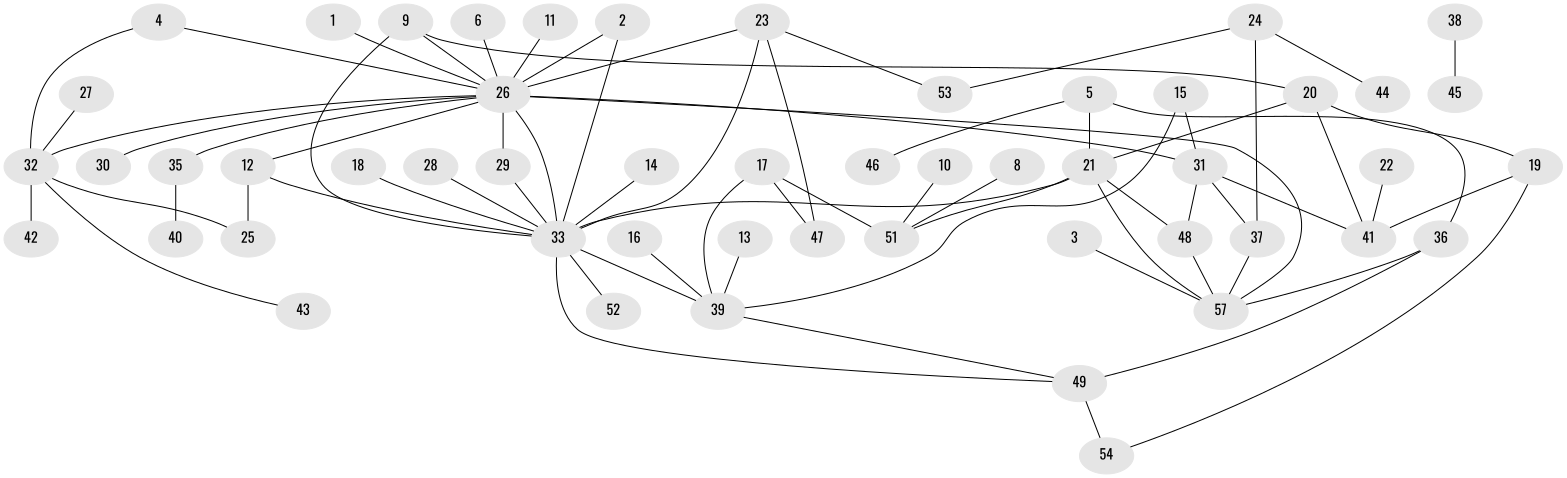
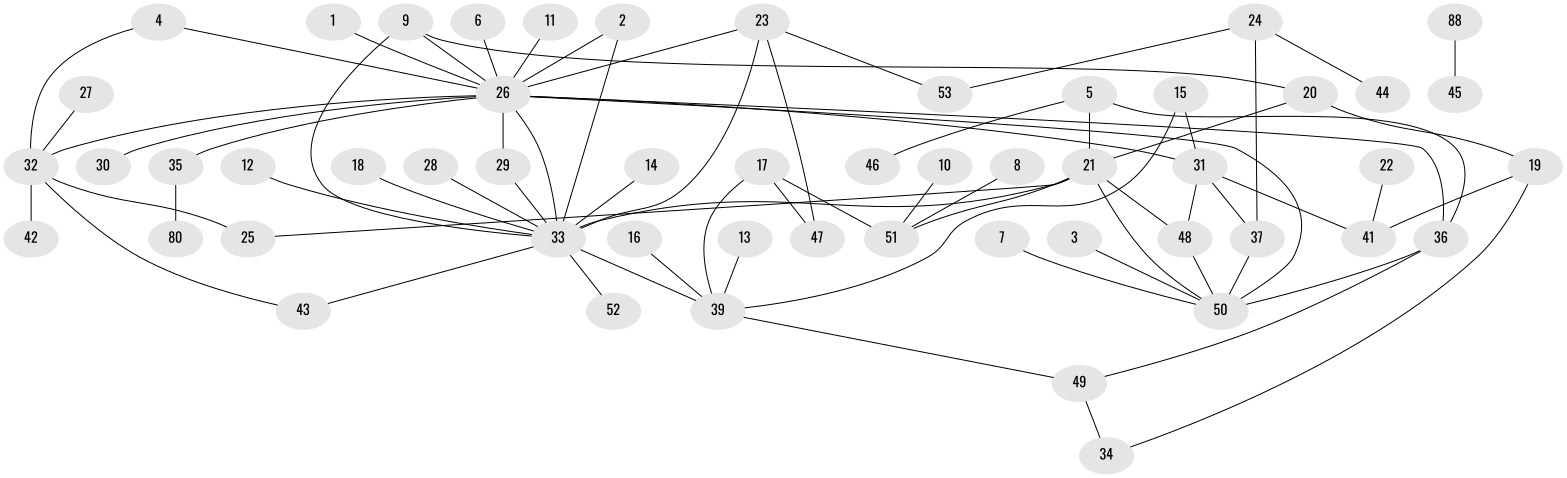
(1455, 22) -> (1455, 22)
(375, 131) -> (1040, 120)
(1340, 167) -> none
(248, 203) -> (573, 217)
(176, 239) -> (176, 239)
none -> (1002, 239)
(1221, 311) -> (1221, 311)
(774, 364) -> (431, 275)
(1107, 456) -> (1107, 456)
